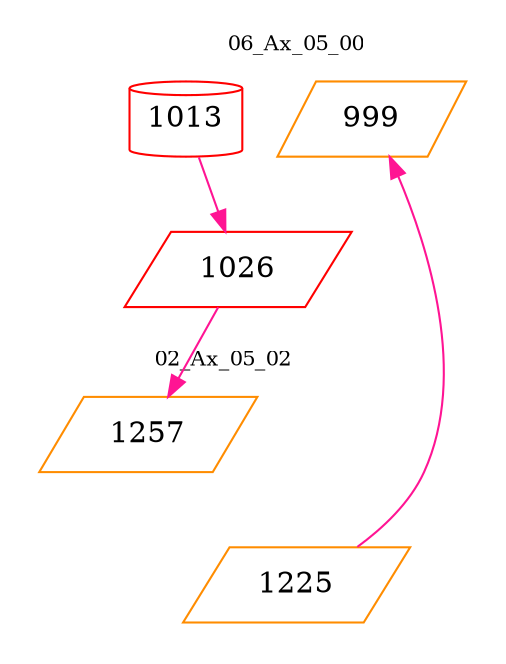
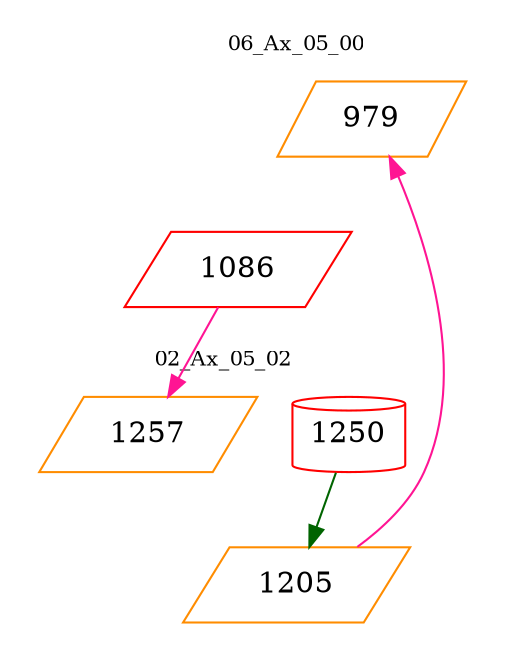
(186, 119) -> none
(372, 119) -> (372, 119)
(238, 269) -> (238, 269)
none -> (349, 434)
(297, 585) -> (297, 585)
